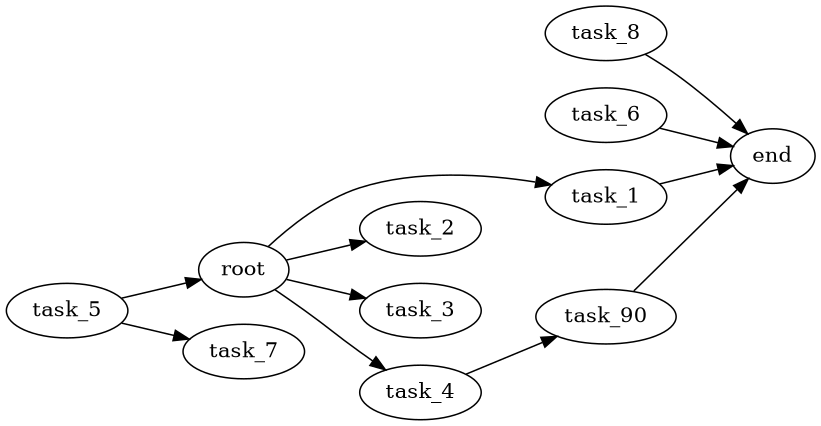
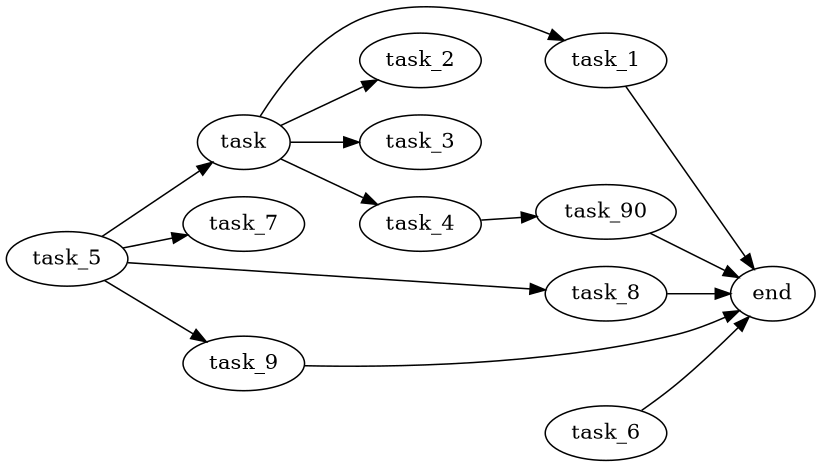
(244, 270) -> (244, 142)
none -> (329, 276)
none -> (244, 363)
